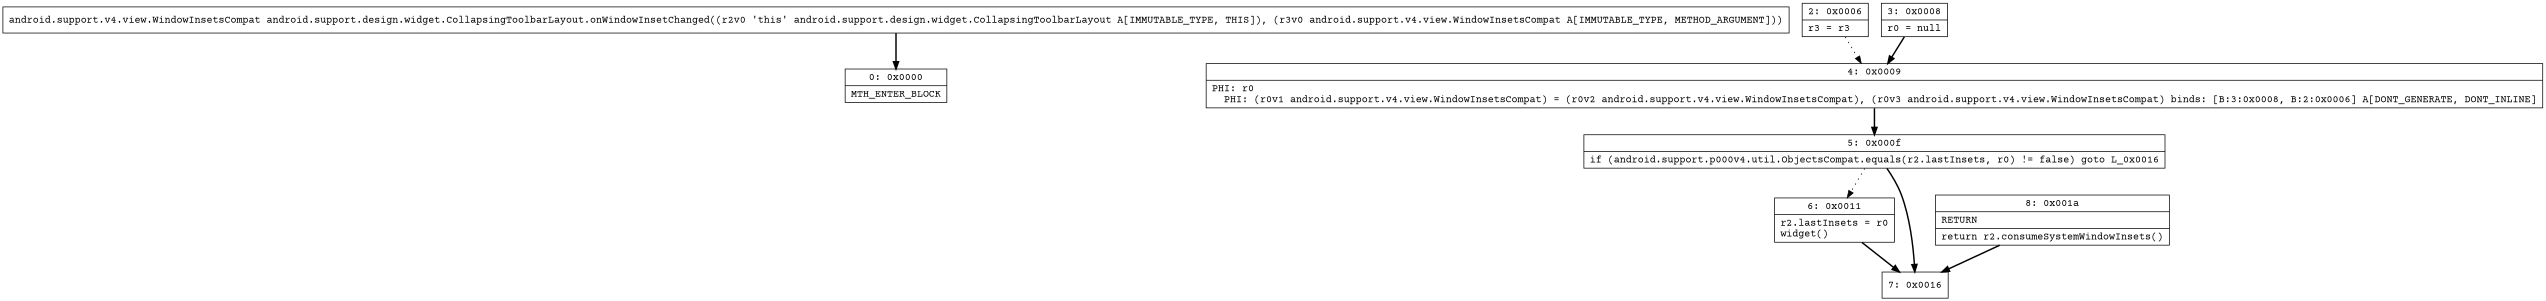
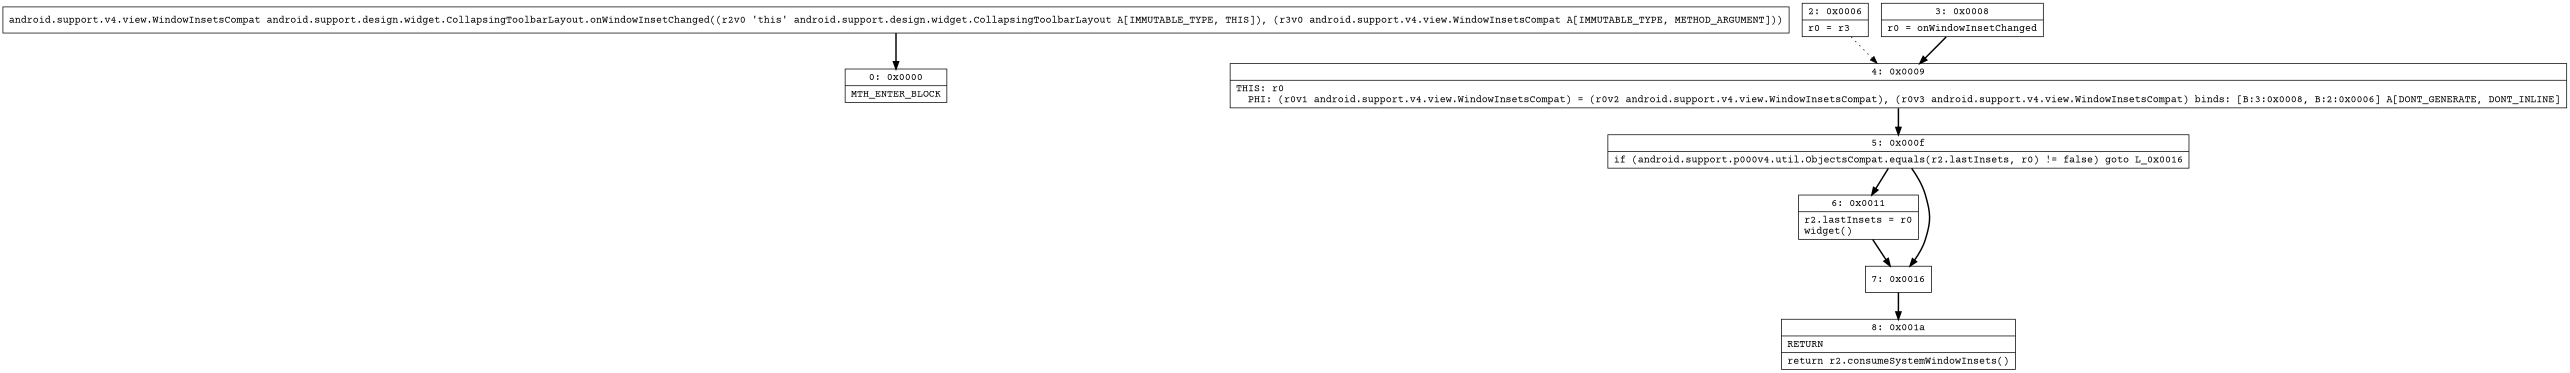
(1829, 28) -> (1829, 28)
(1914, 28) -> (1962, 28)
(1236, 88) -> (1263, 88)
(1858, 180) -> (1882, 179)
(1974, 257) -> (1898, 302)
